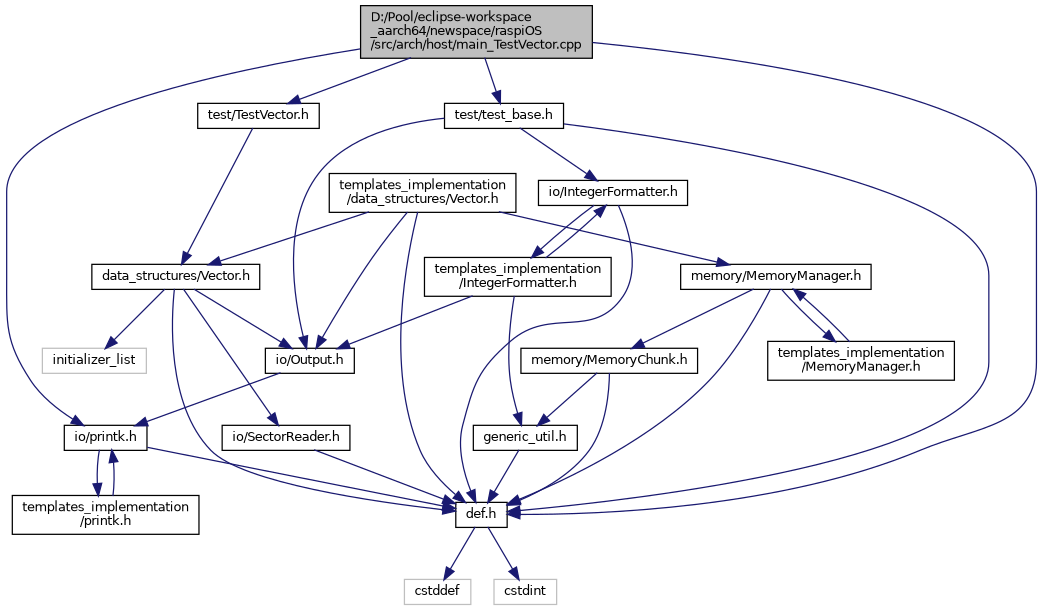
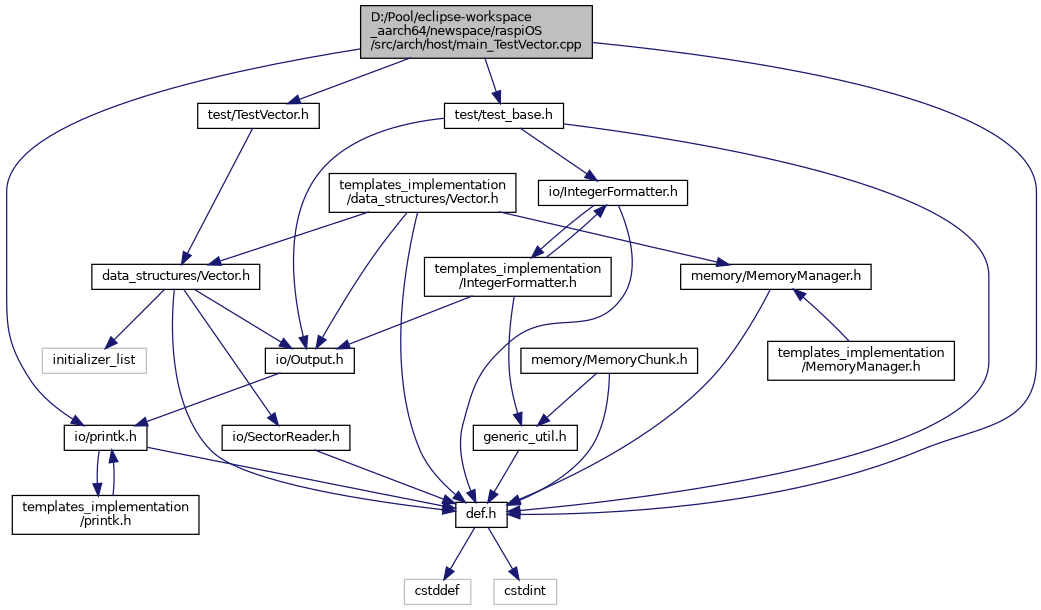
(803, 312) -> none
(698, 316) -> none
